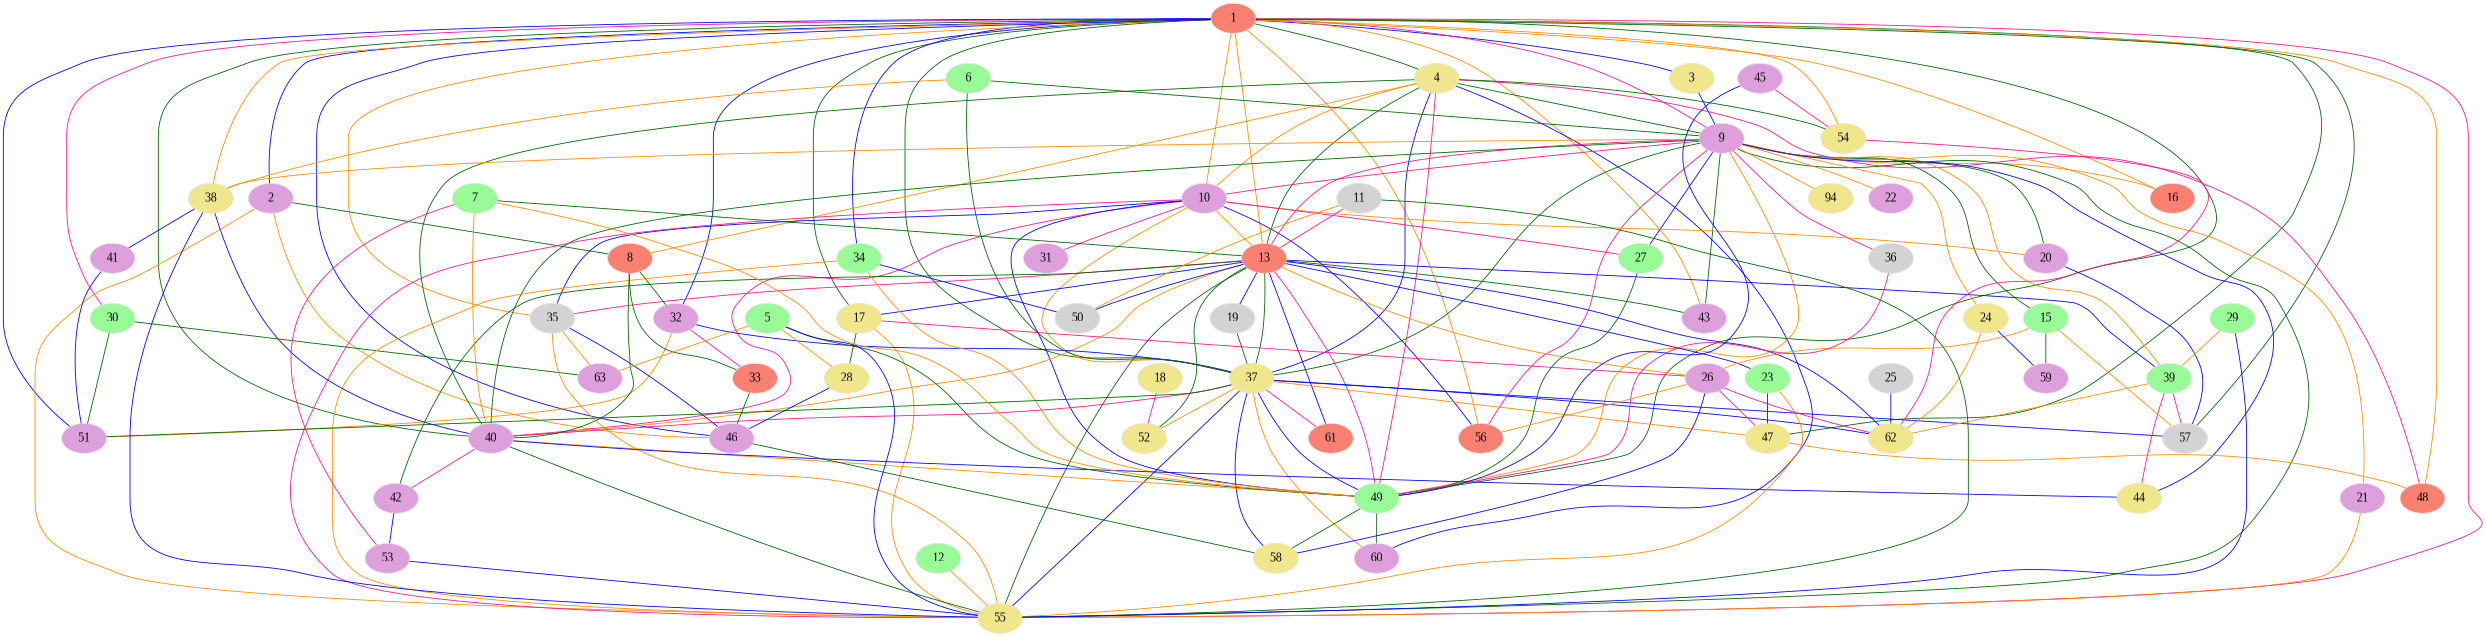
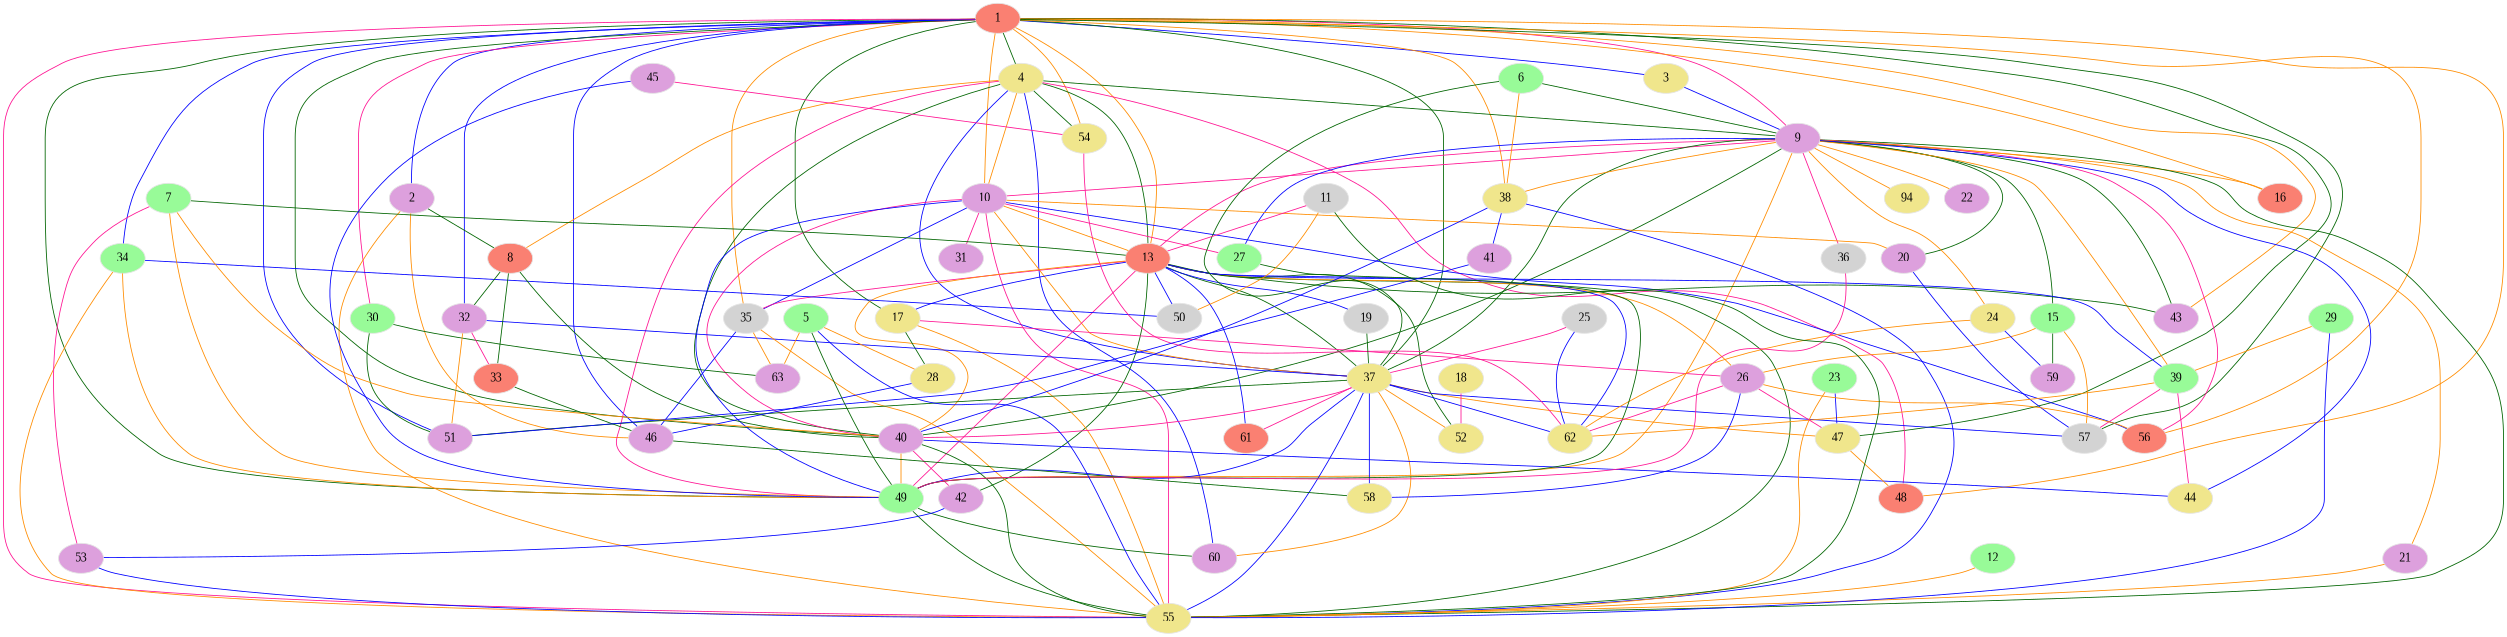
(1519, 313) -> none
none -> (1479, 352)
(1326, 528) -> (1020, 584)
